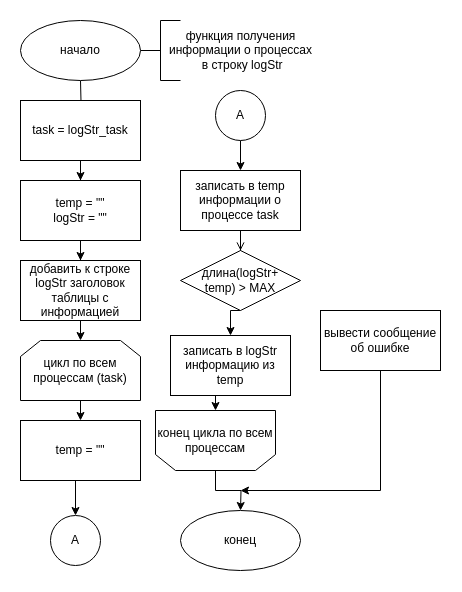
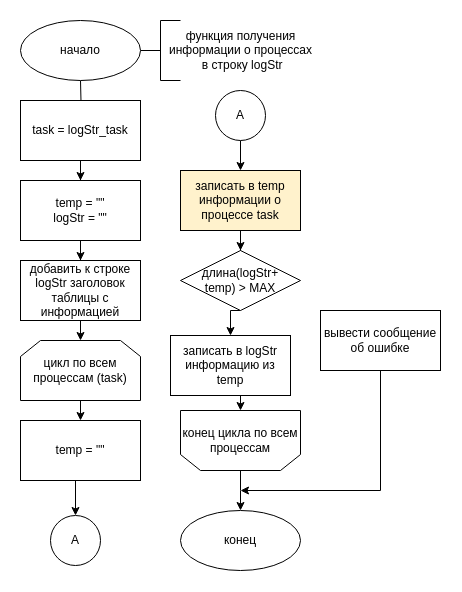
(241, 201) -> (241, 201)
(241, 244) -> (241, 242)
(216, 441) -> (241, 441)
